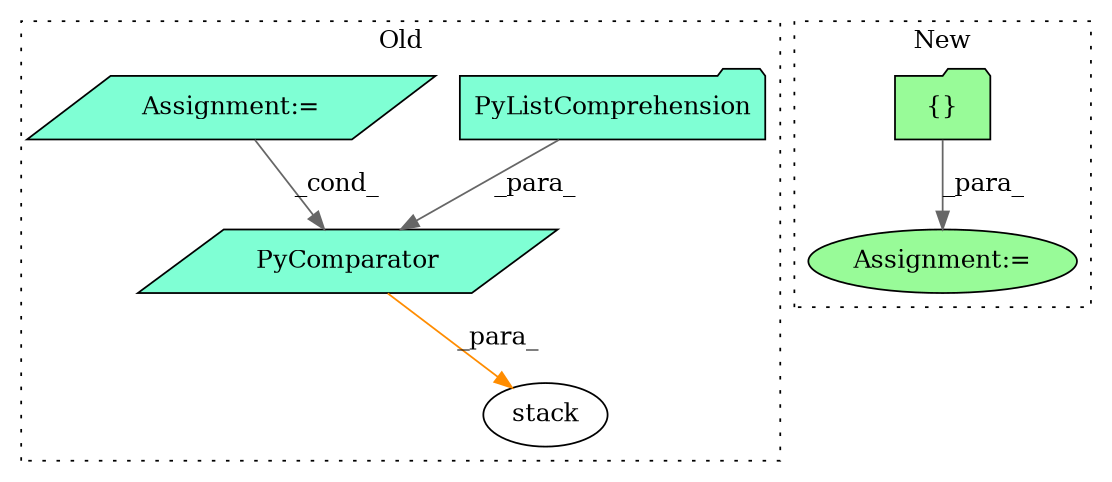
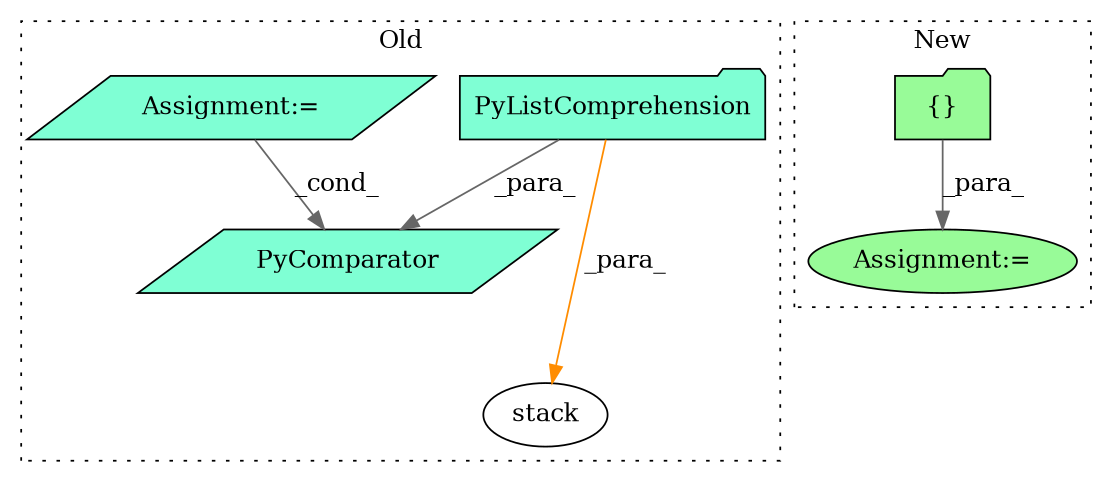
(443, 335) -> (581, 252)
